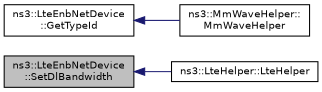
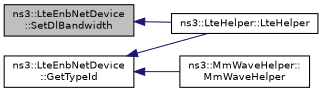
none -> (172, 43)
